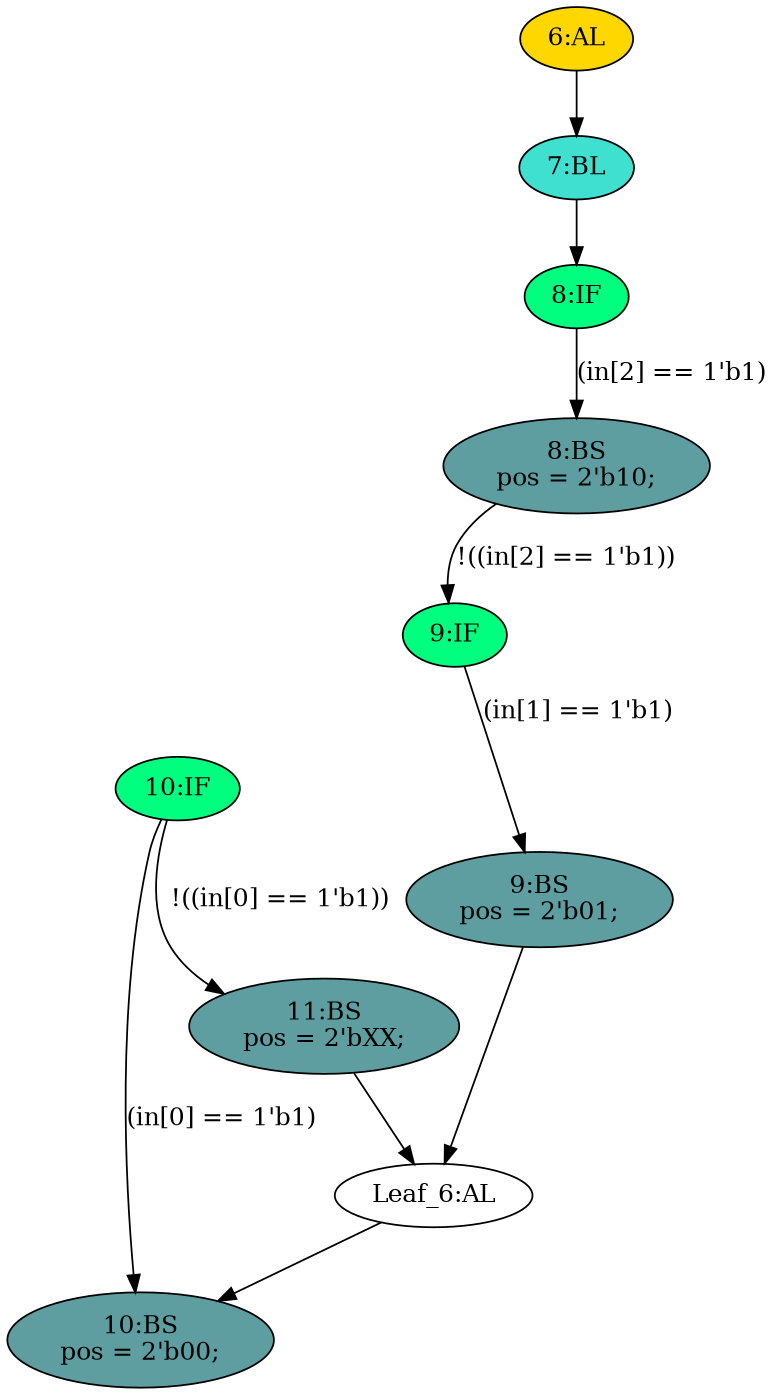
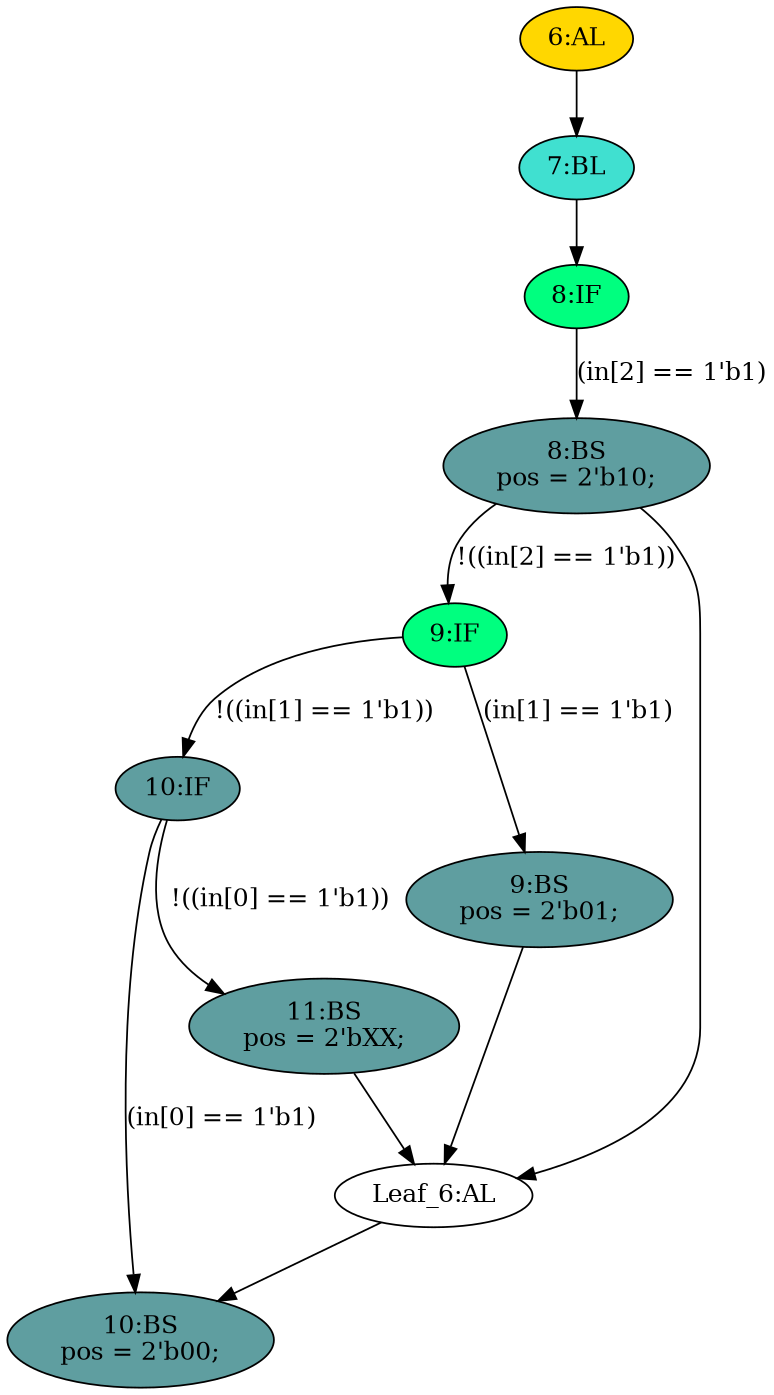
none -> (281, 661)
(178, 789) -> (178, 789)
none -> (700, 876)
